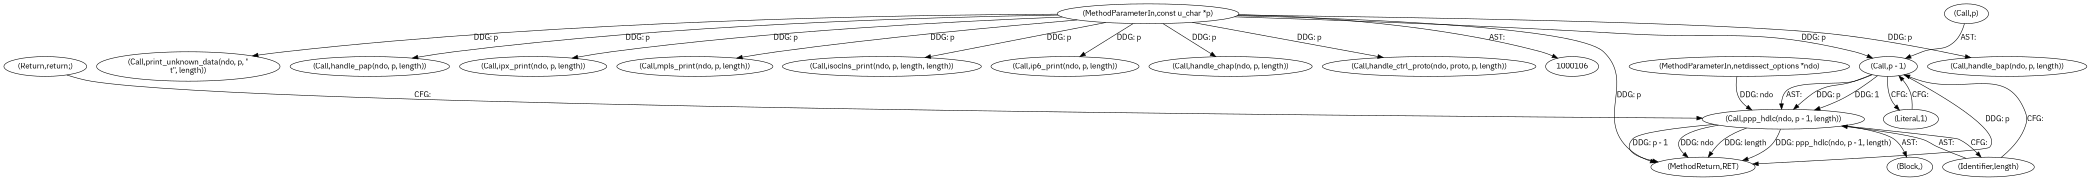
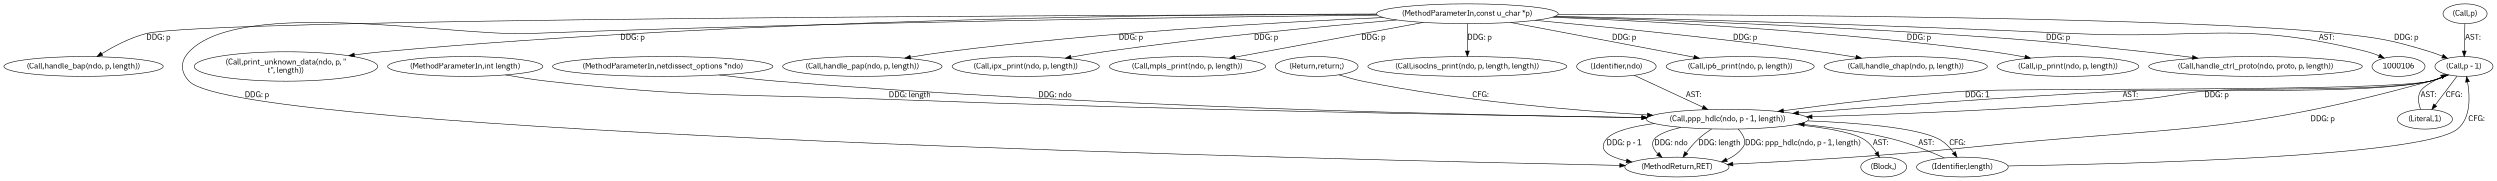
none -> (465, 66)
none -> (1616, 66)
none -> (2068, 66)
(1921, 95) -> (2429, 95)
